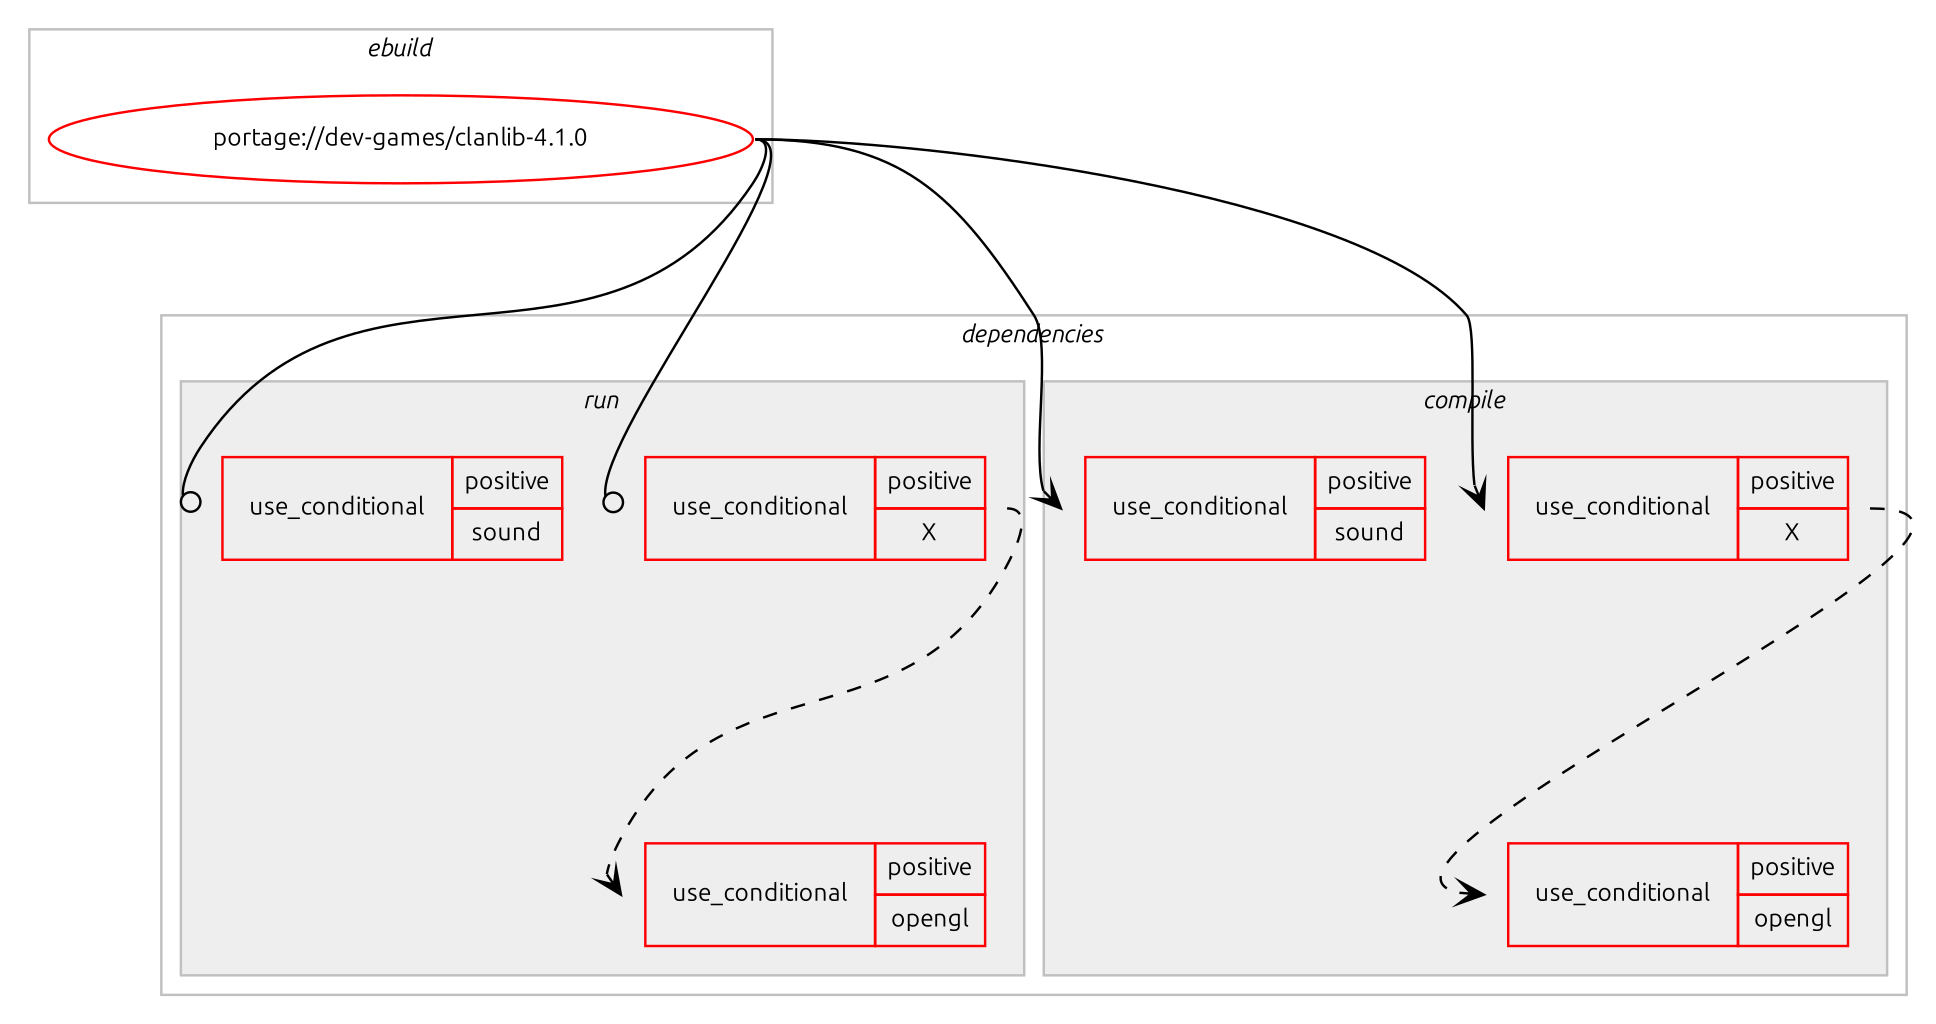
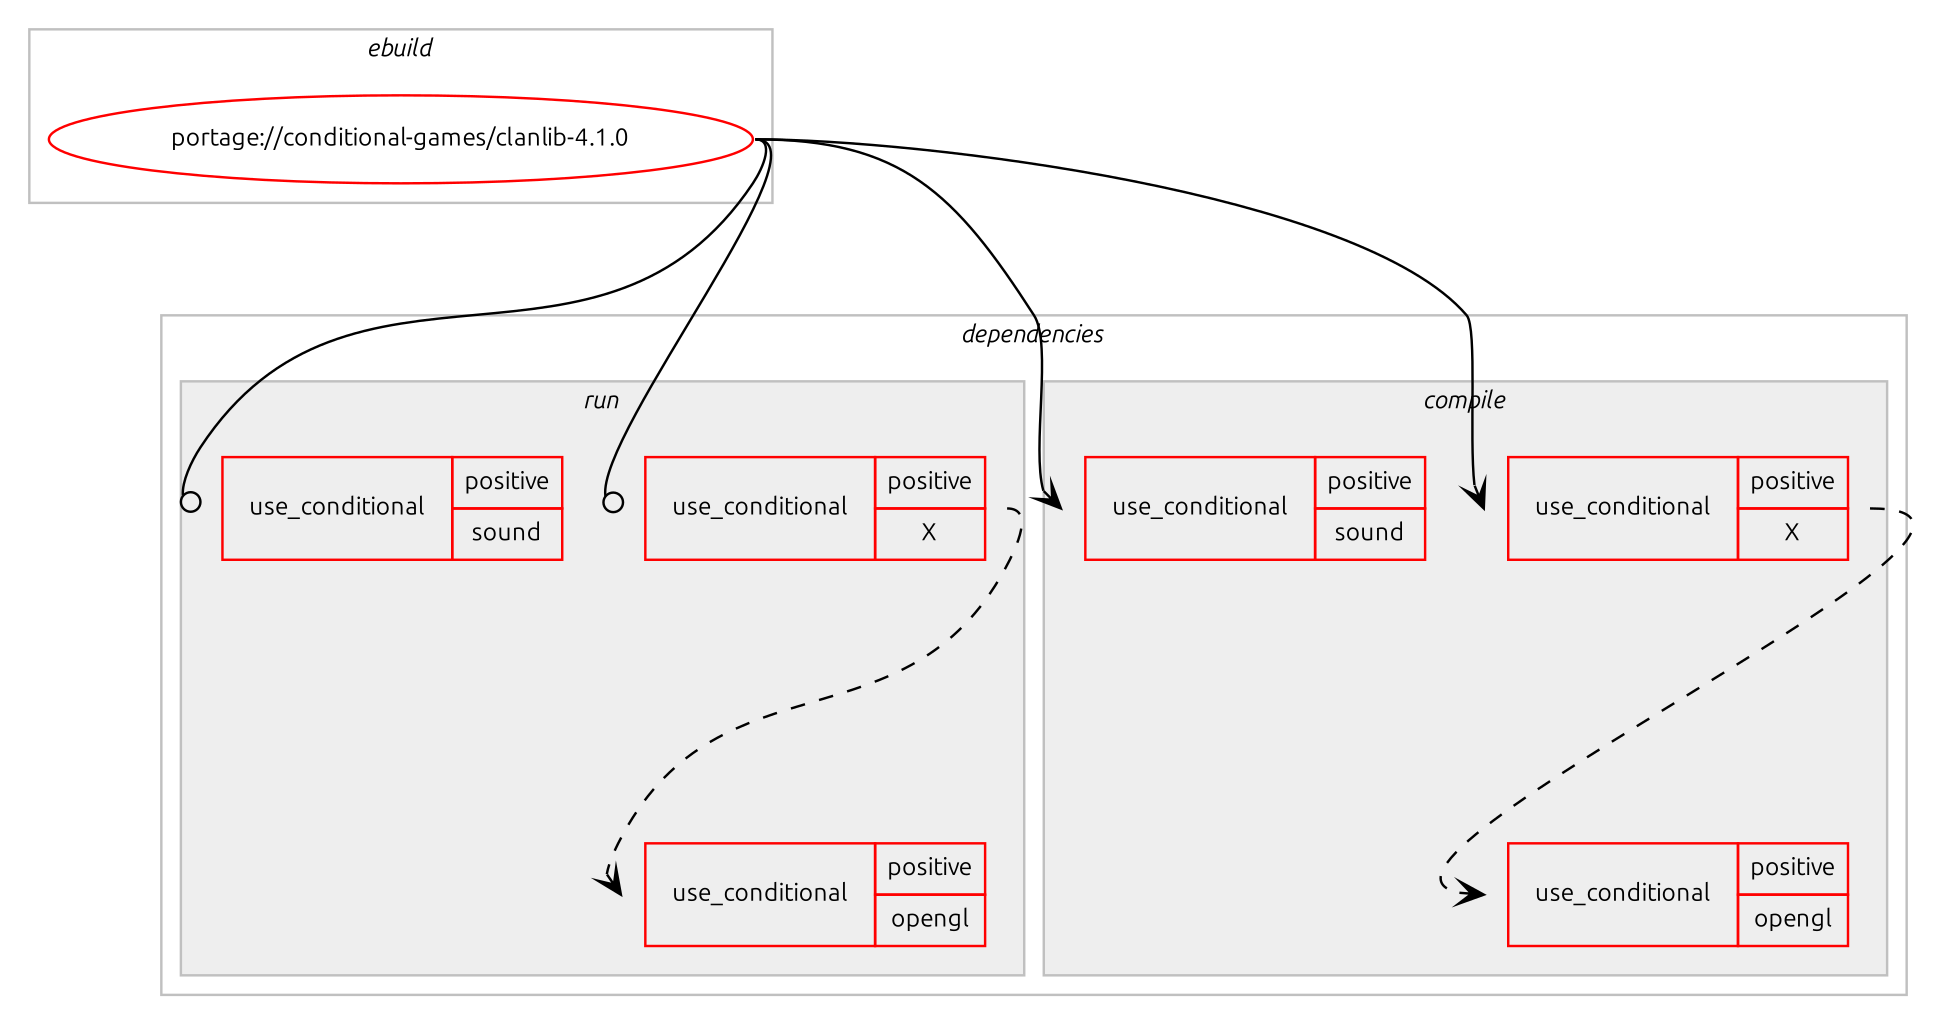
(401, 139) -> (401, 139)
